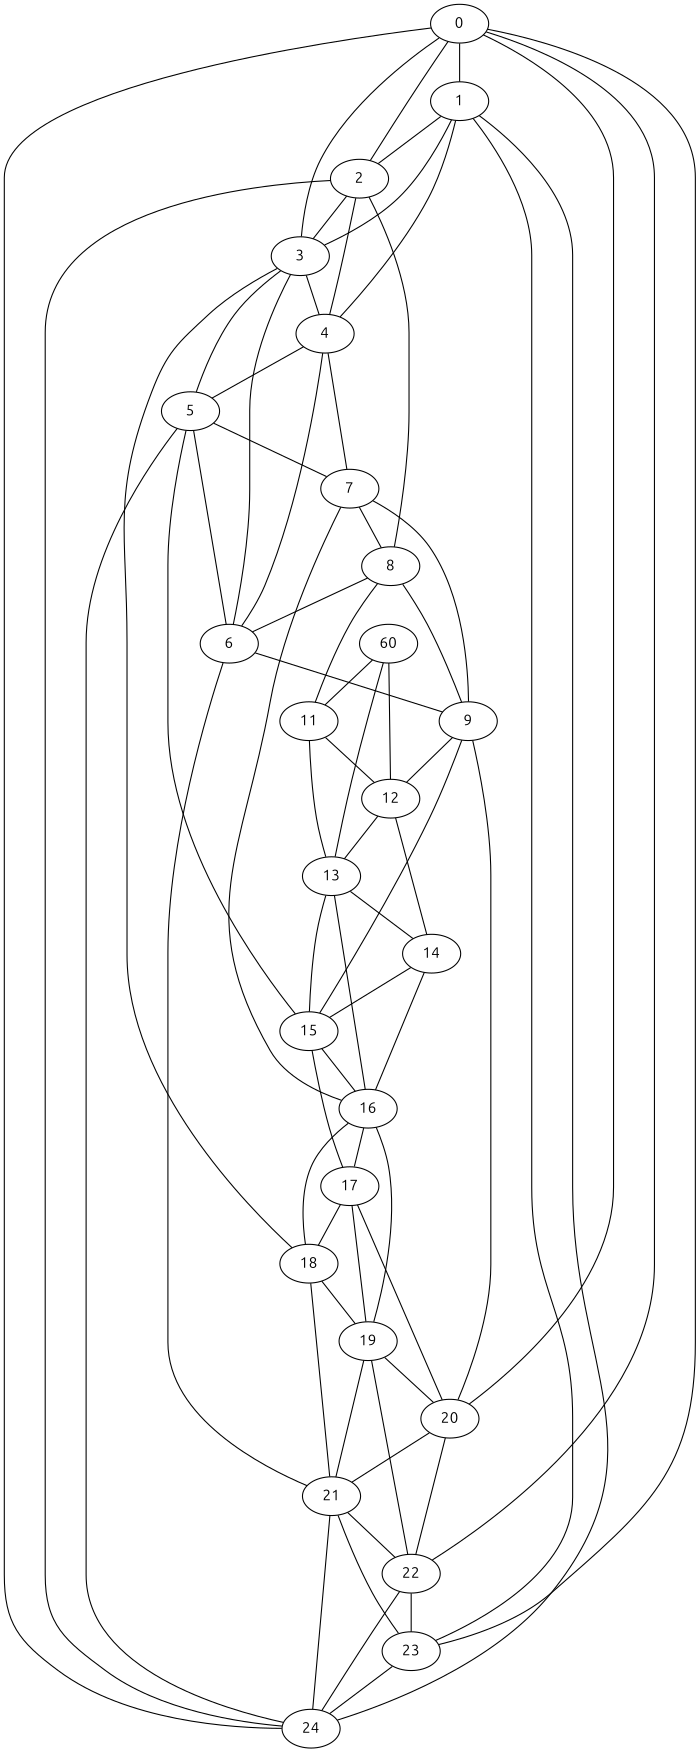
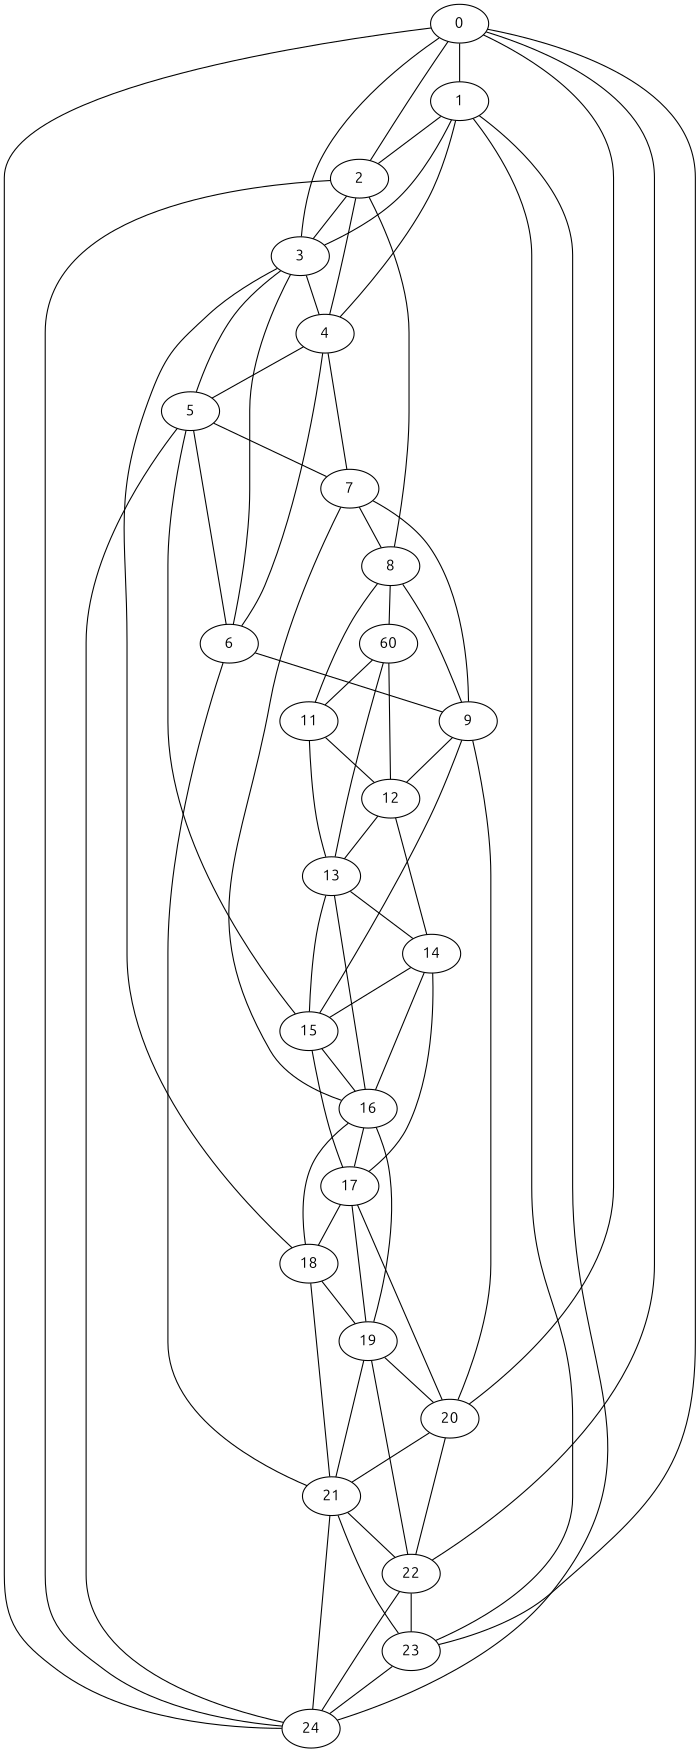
(310, 605) -> (390, 605)
none -> (423, 1081)
